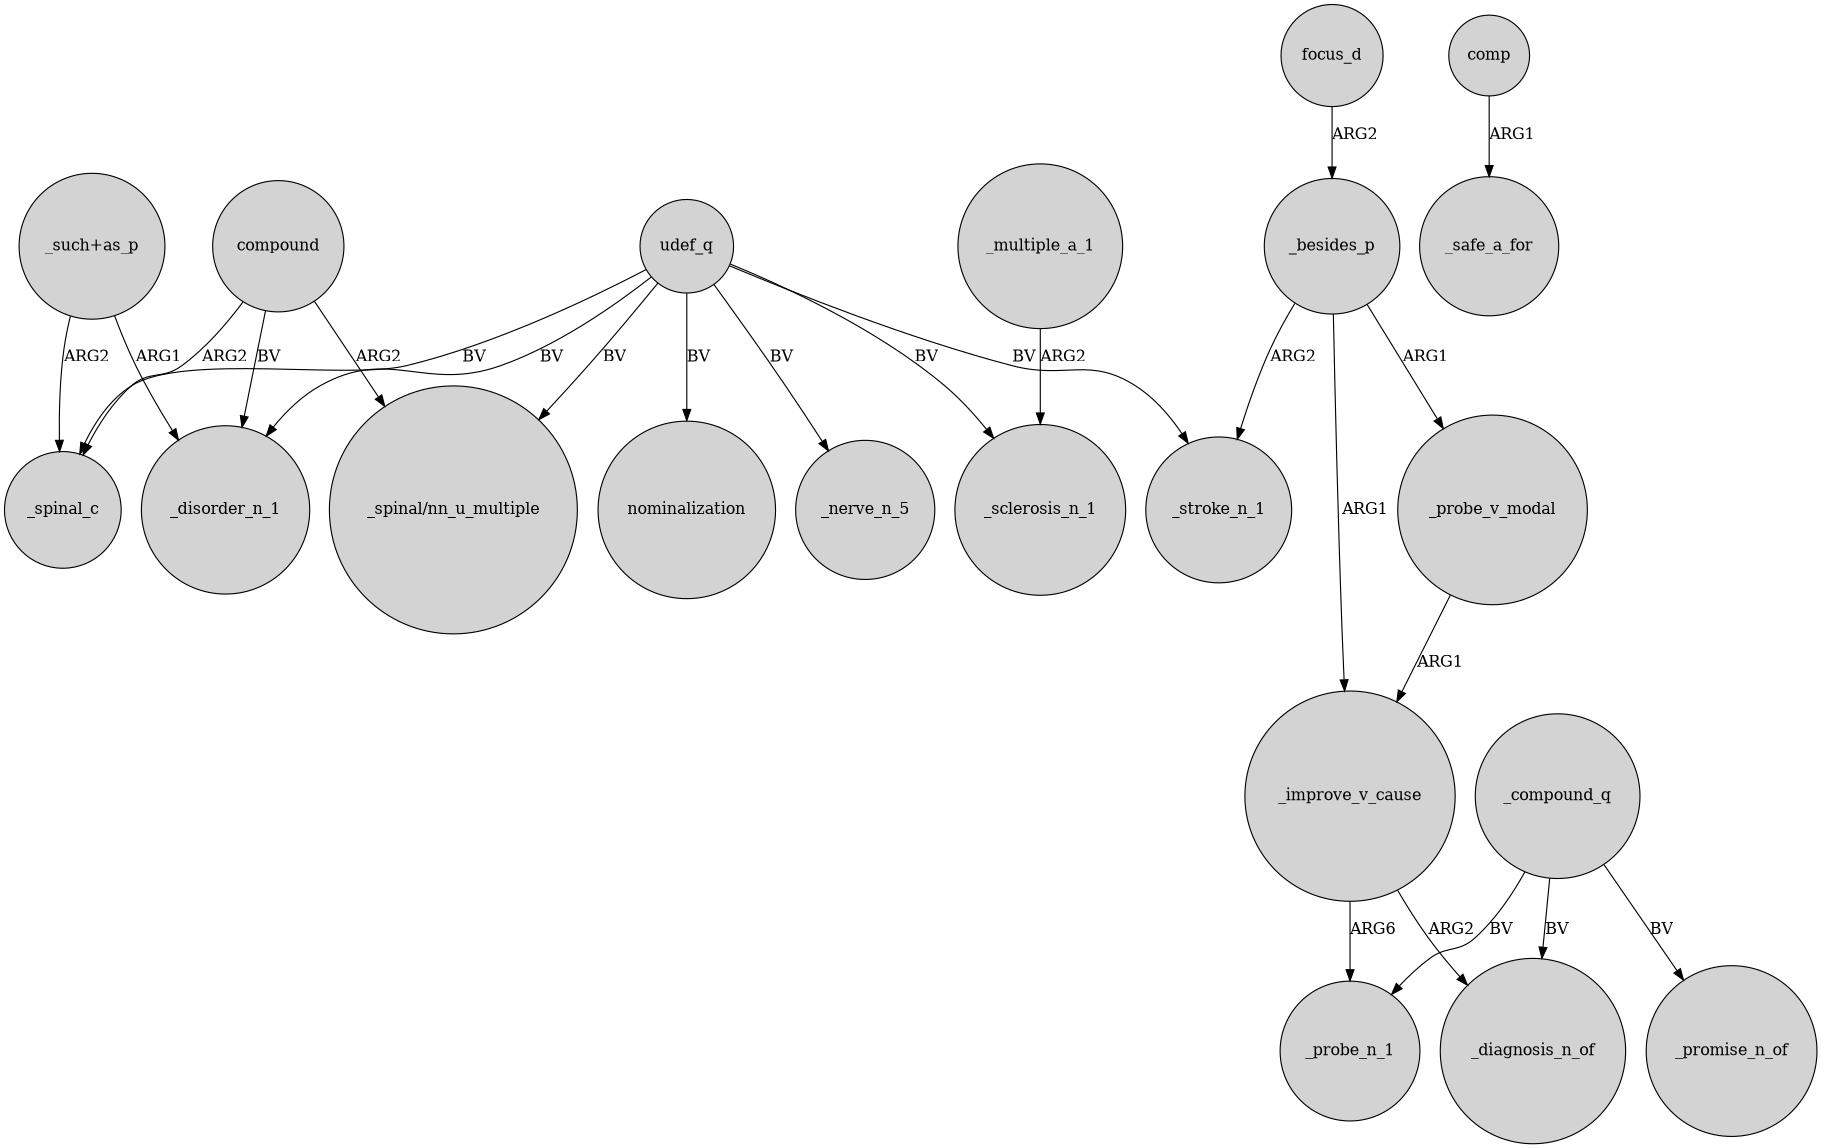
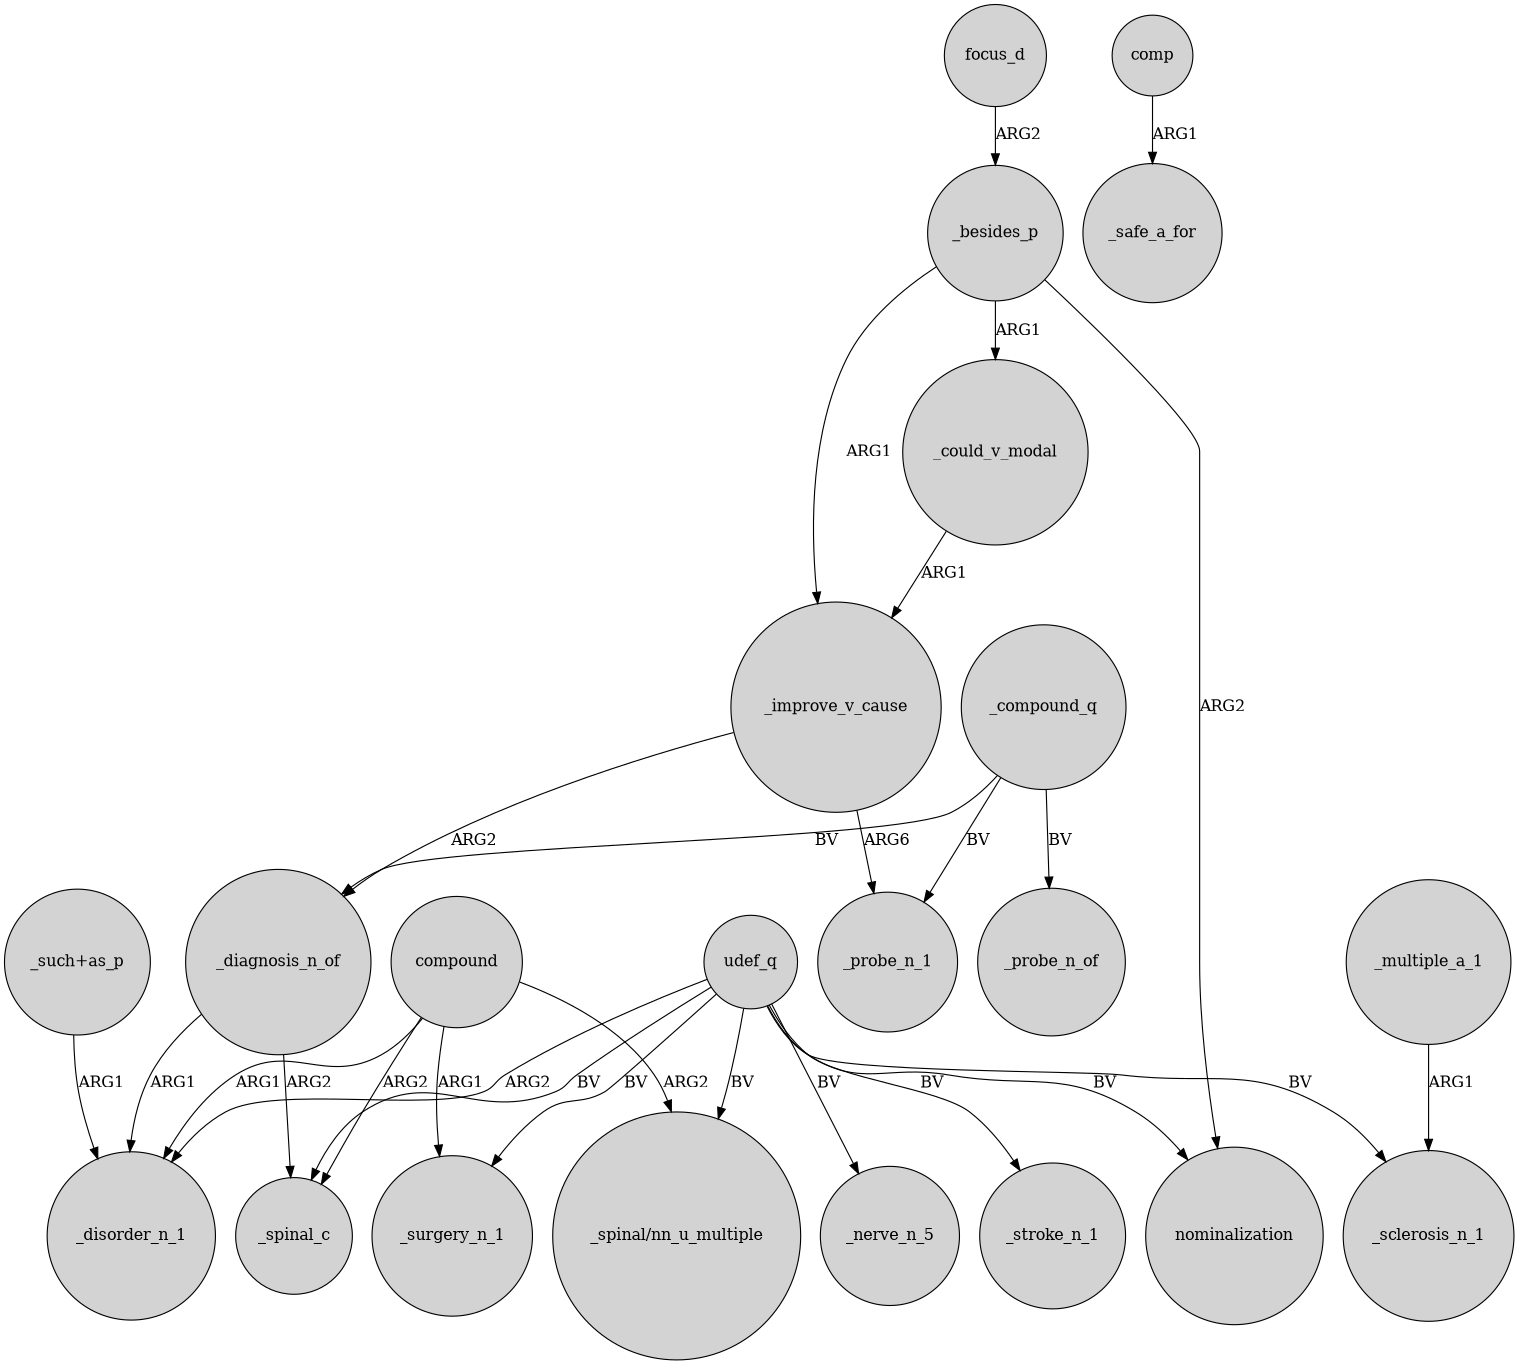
(269, 357) -> (259, 1083)
(552, 357) -> (528, 1083)
(1063, 357) -> (1452, 1083)
(1264, 364) -> (1200, 678)
(61, 378) -> (287, 1110)
(1493, 510) -> (995, 452)
(1732, 1051) -> (1052, 962)
none -> (153, 1070)
none -> (452, 1236)
